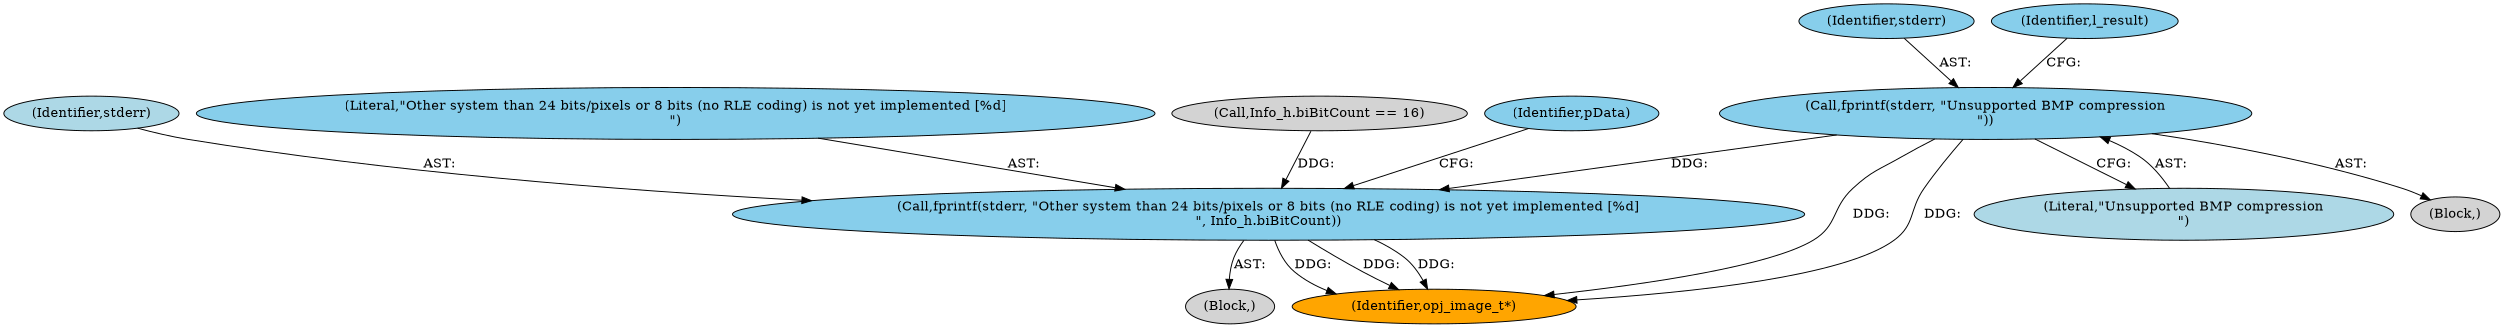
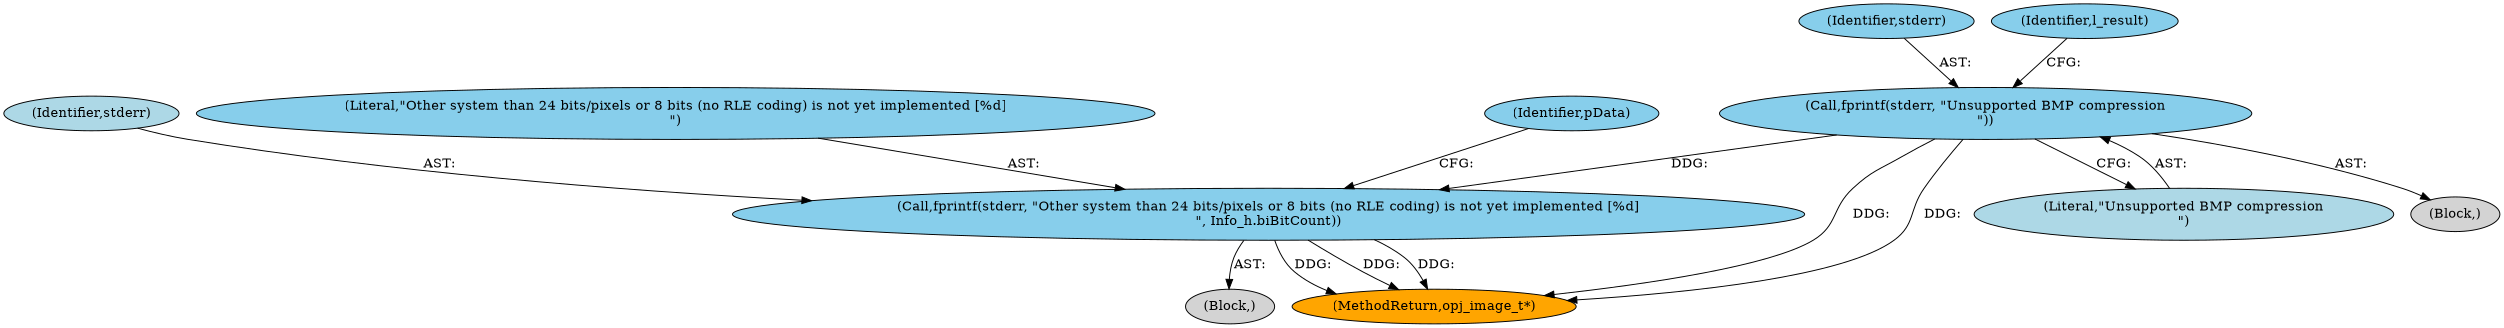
(1320, 113) -> none
(1434, 307) -> (1434, 307)
